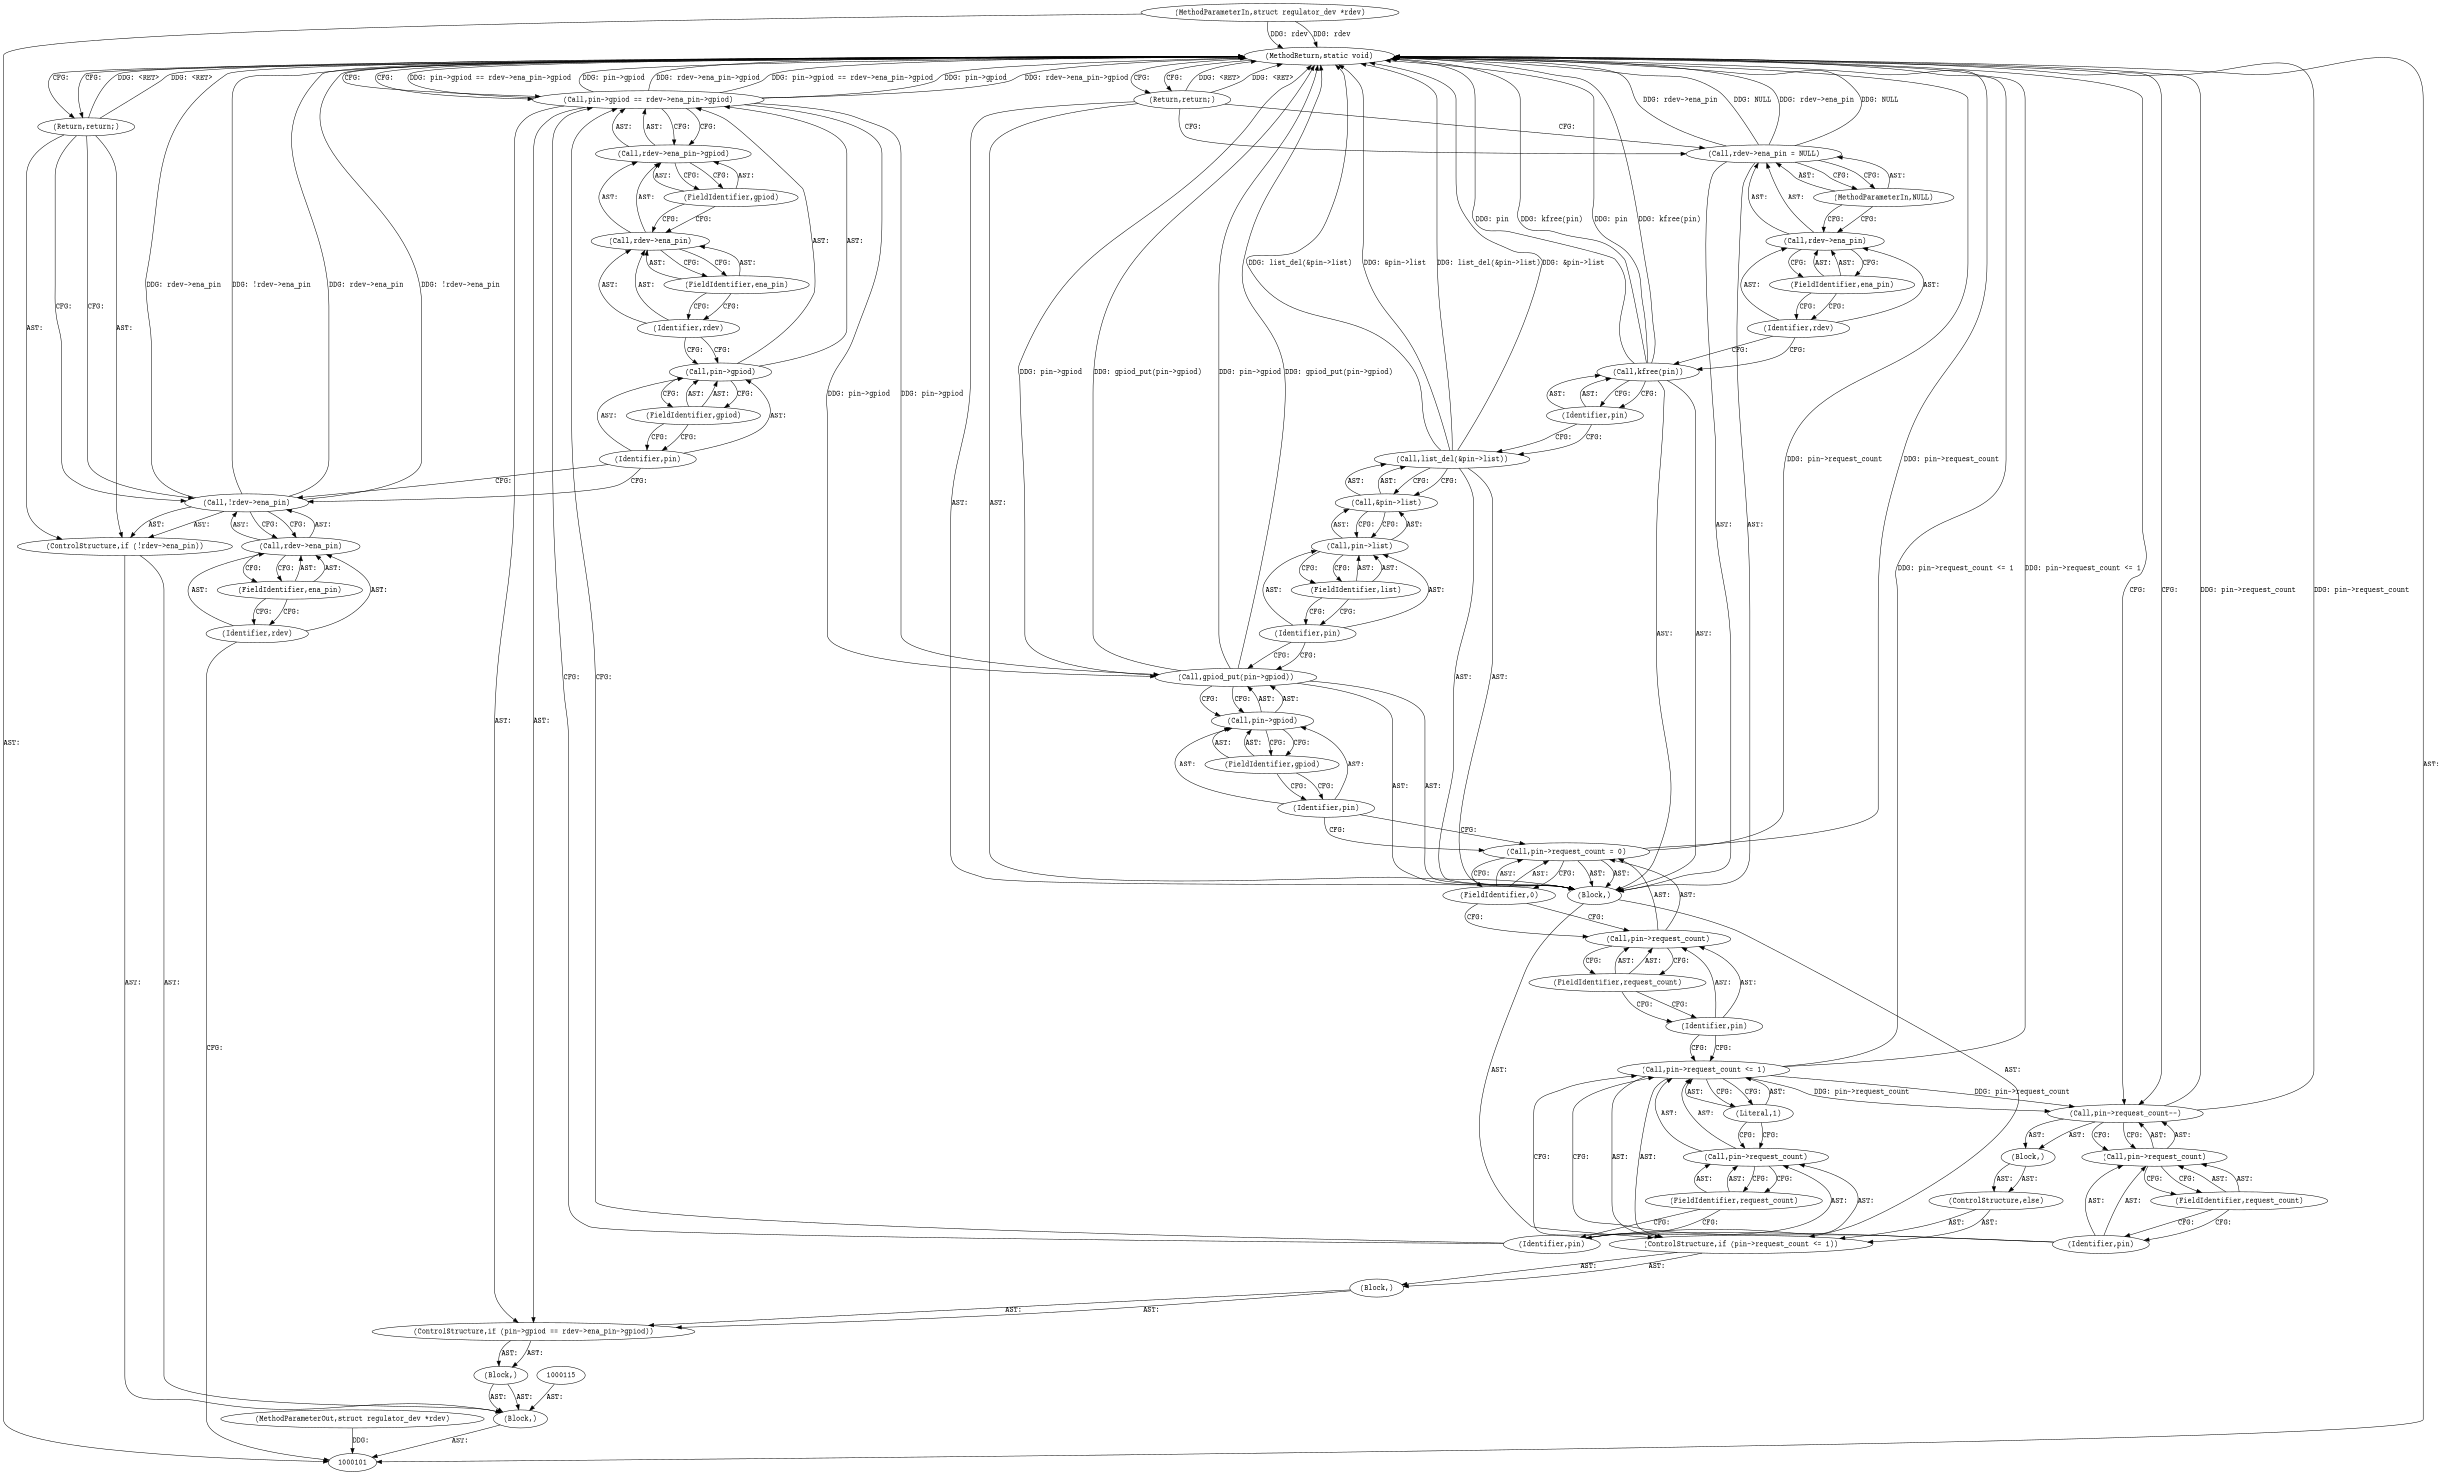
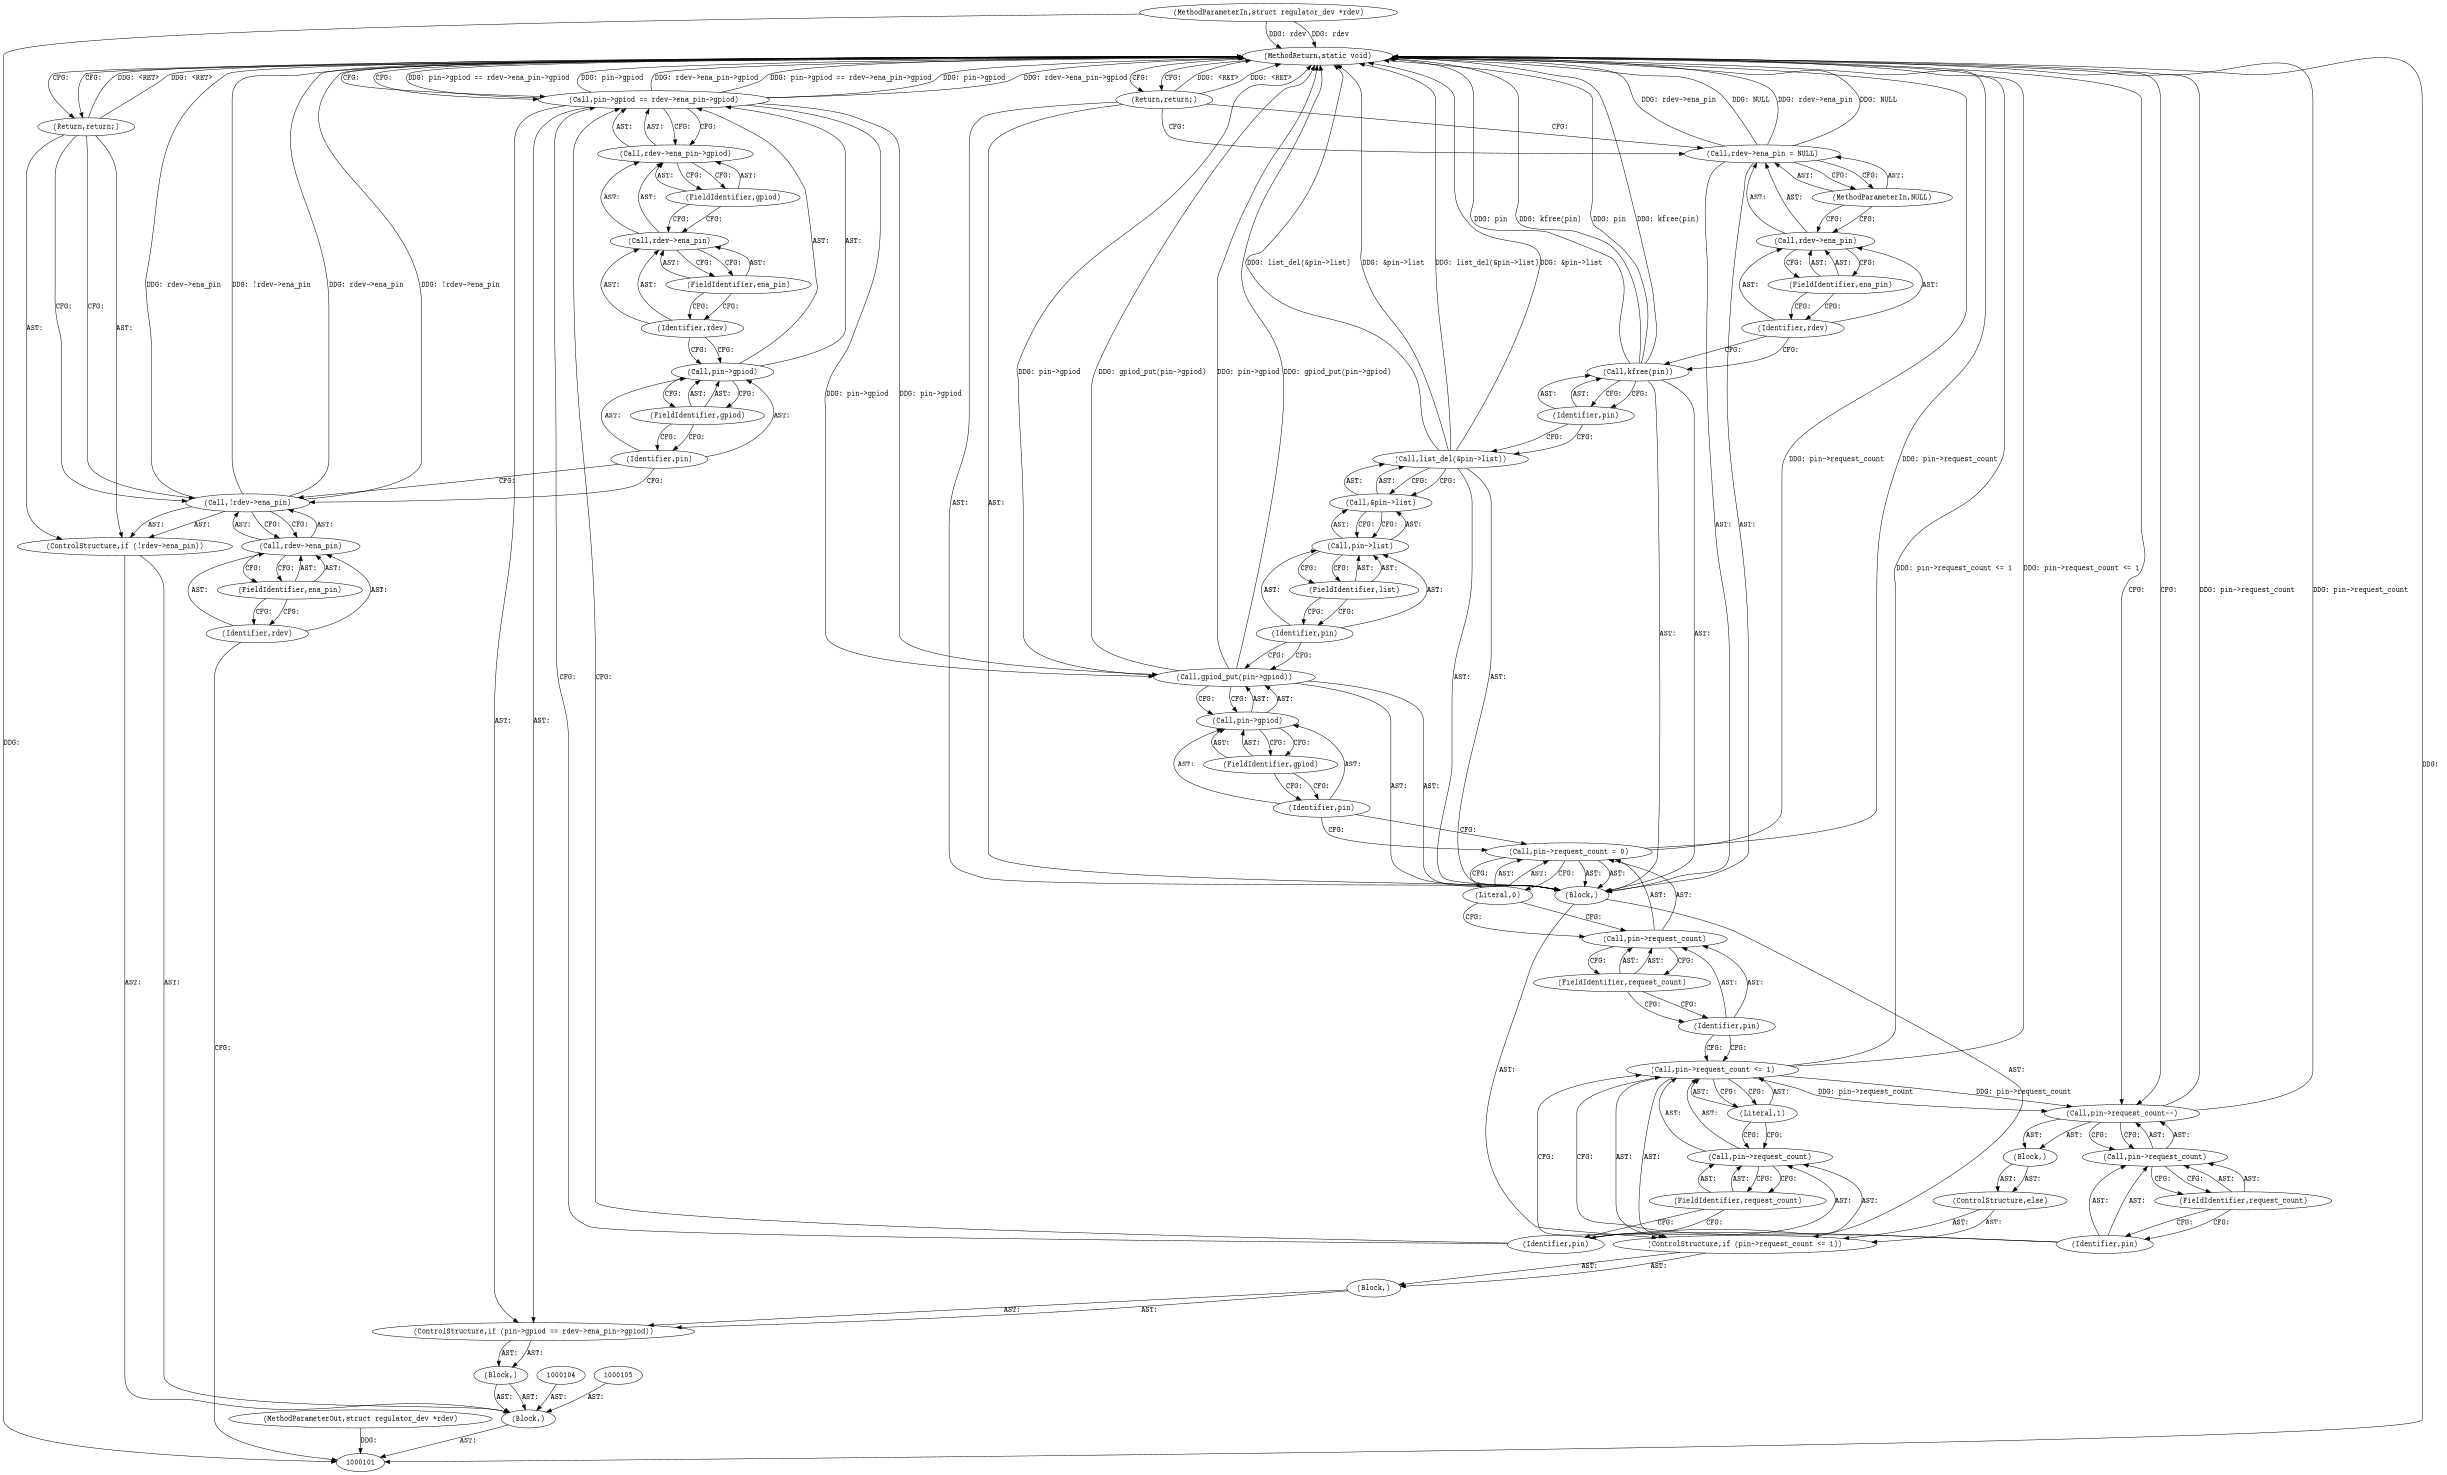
(14, 743) -> (14, 743)
(2434, 765) -> (2433, 765)
(1499, 895) -> (1498, 895)
none -> (561, 1375)
(561, 1375) -> (618, 1375)
